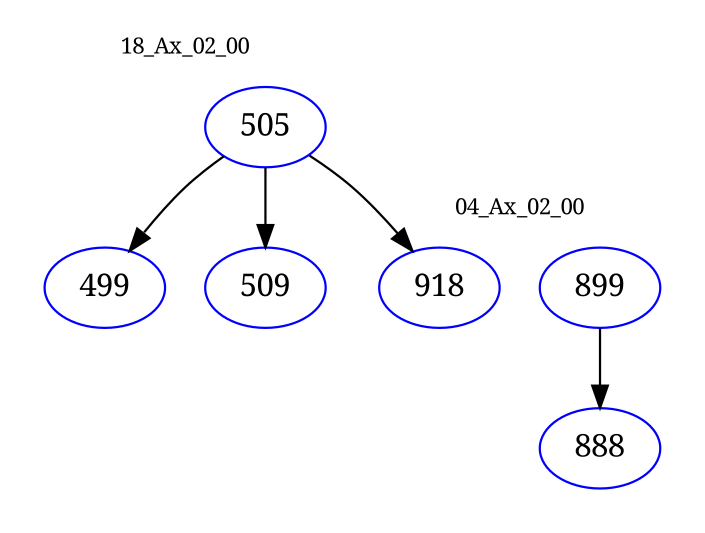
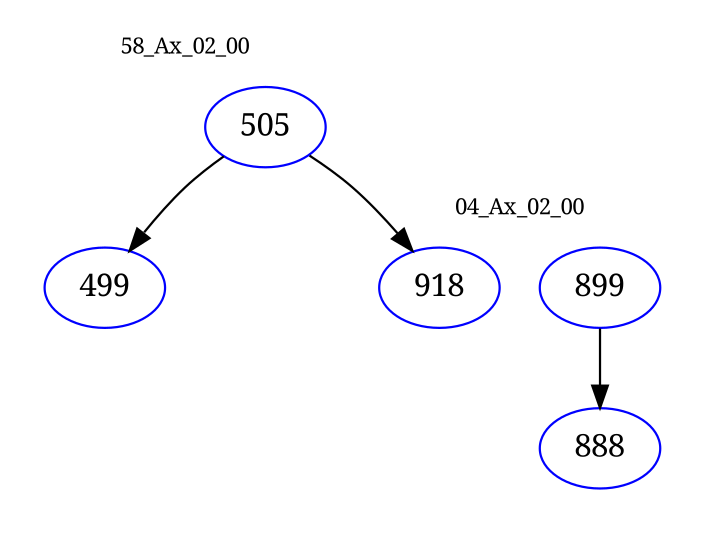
(185, 48) -> (185, 48)
(265, 288) -> none
